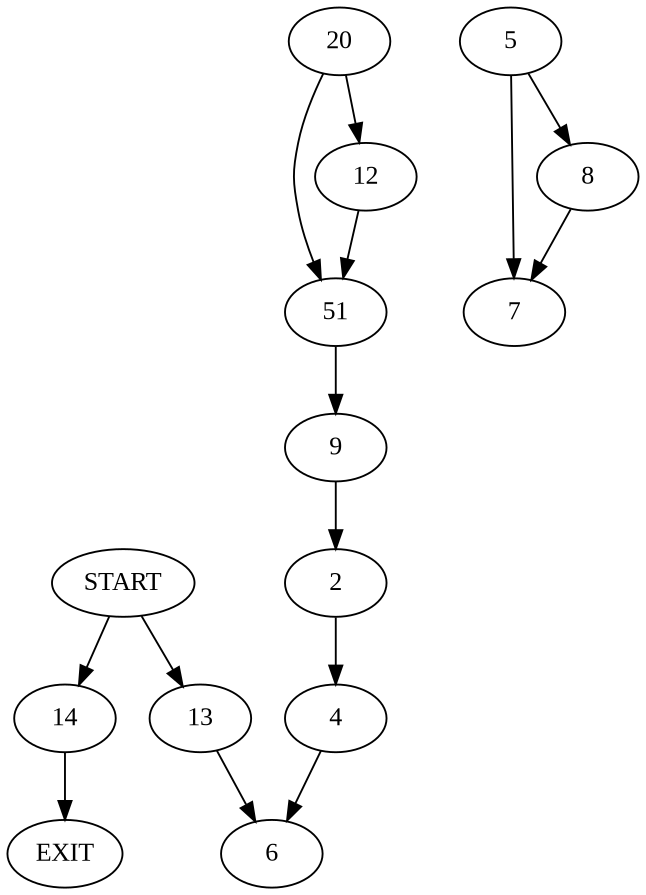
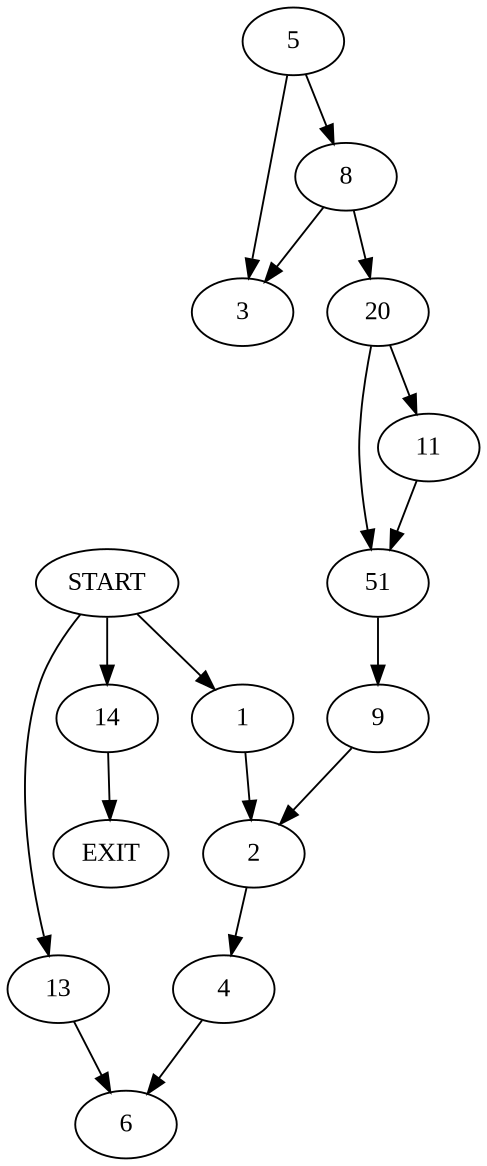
(366, 177) -> (429, 448)
none -> (360, 235)
(514, 312) -> (243, 312)
none -> (243, 718)
